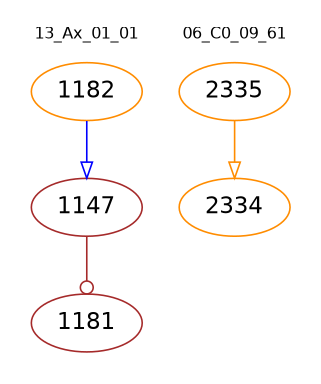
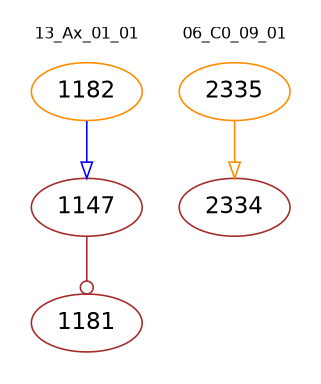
(235, 35) -> (235, 35)
(235, 207) -> (235, 207)
